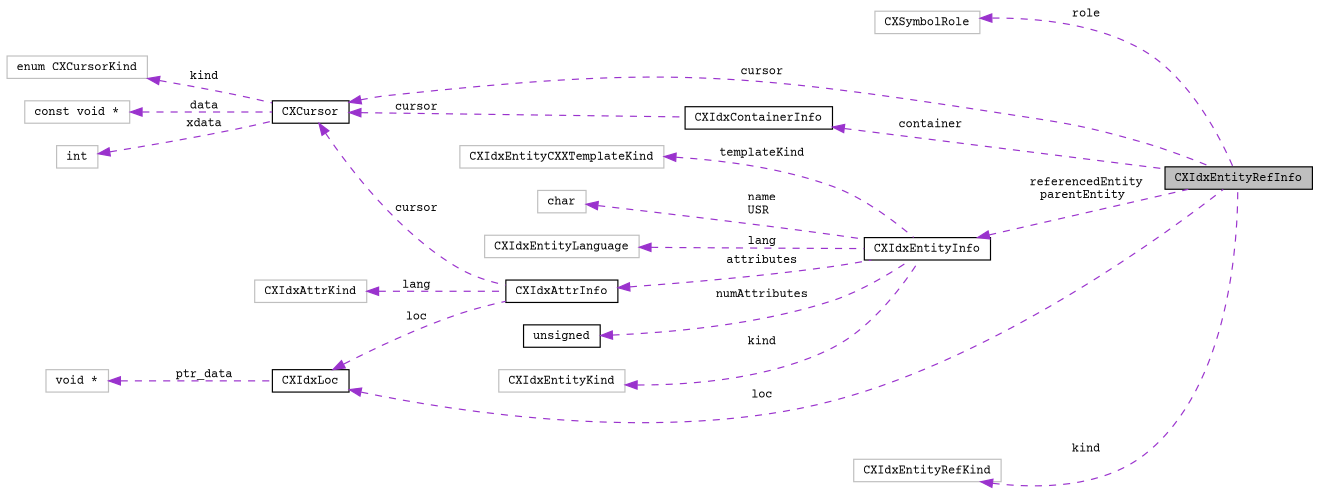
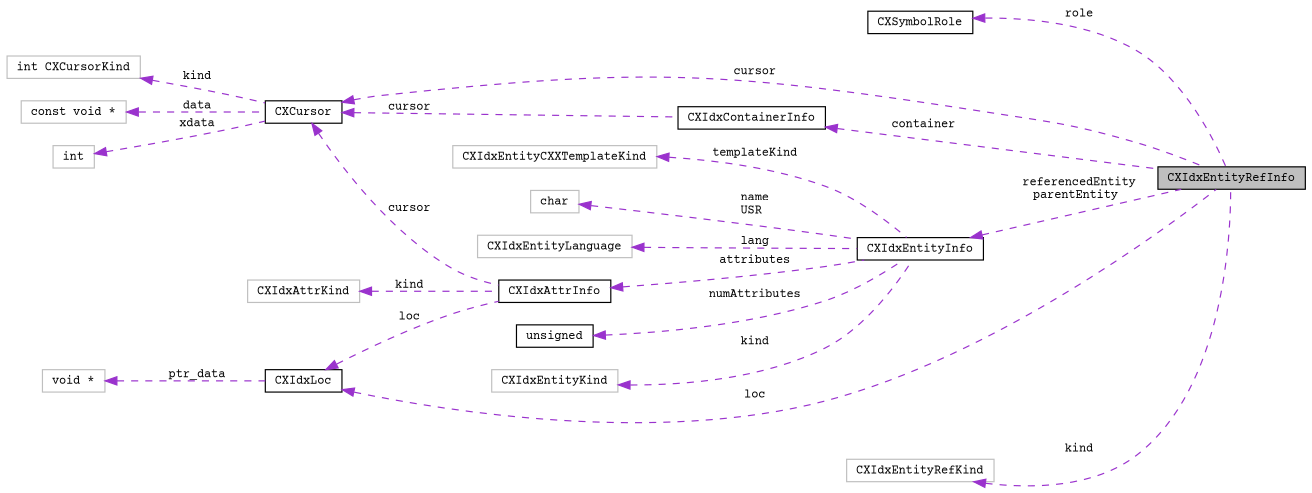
(927, 22) -> (920, 22)
(77, 67) -> (74, 67)
(413, 285) -> (406, 285)
